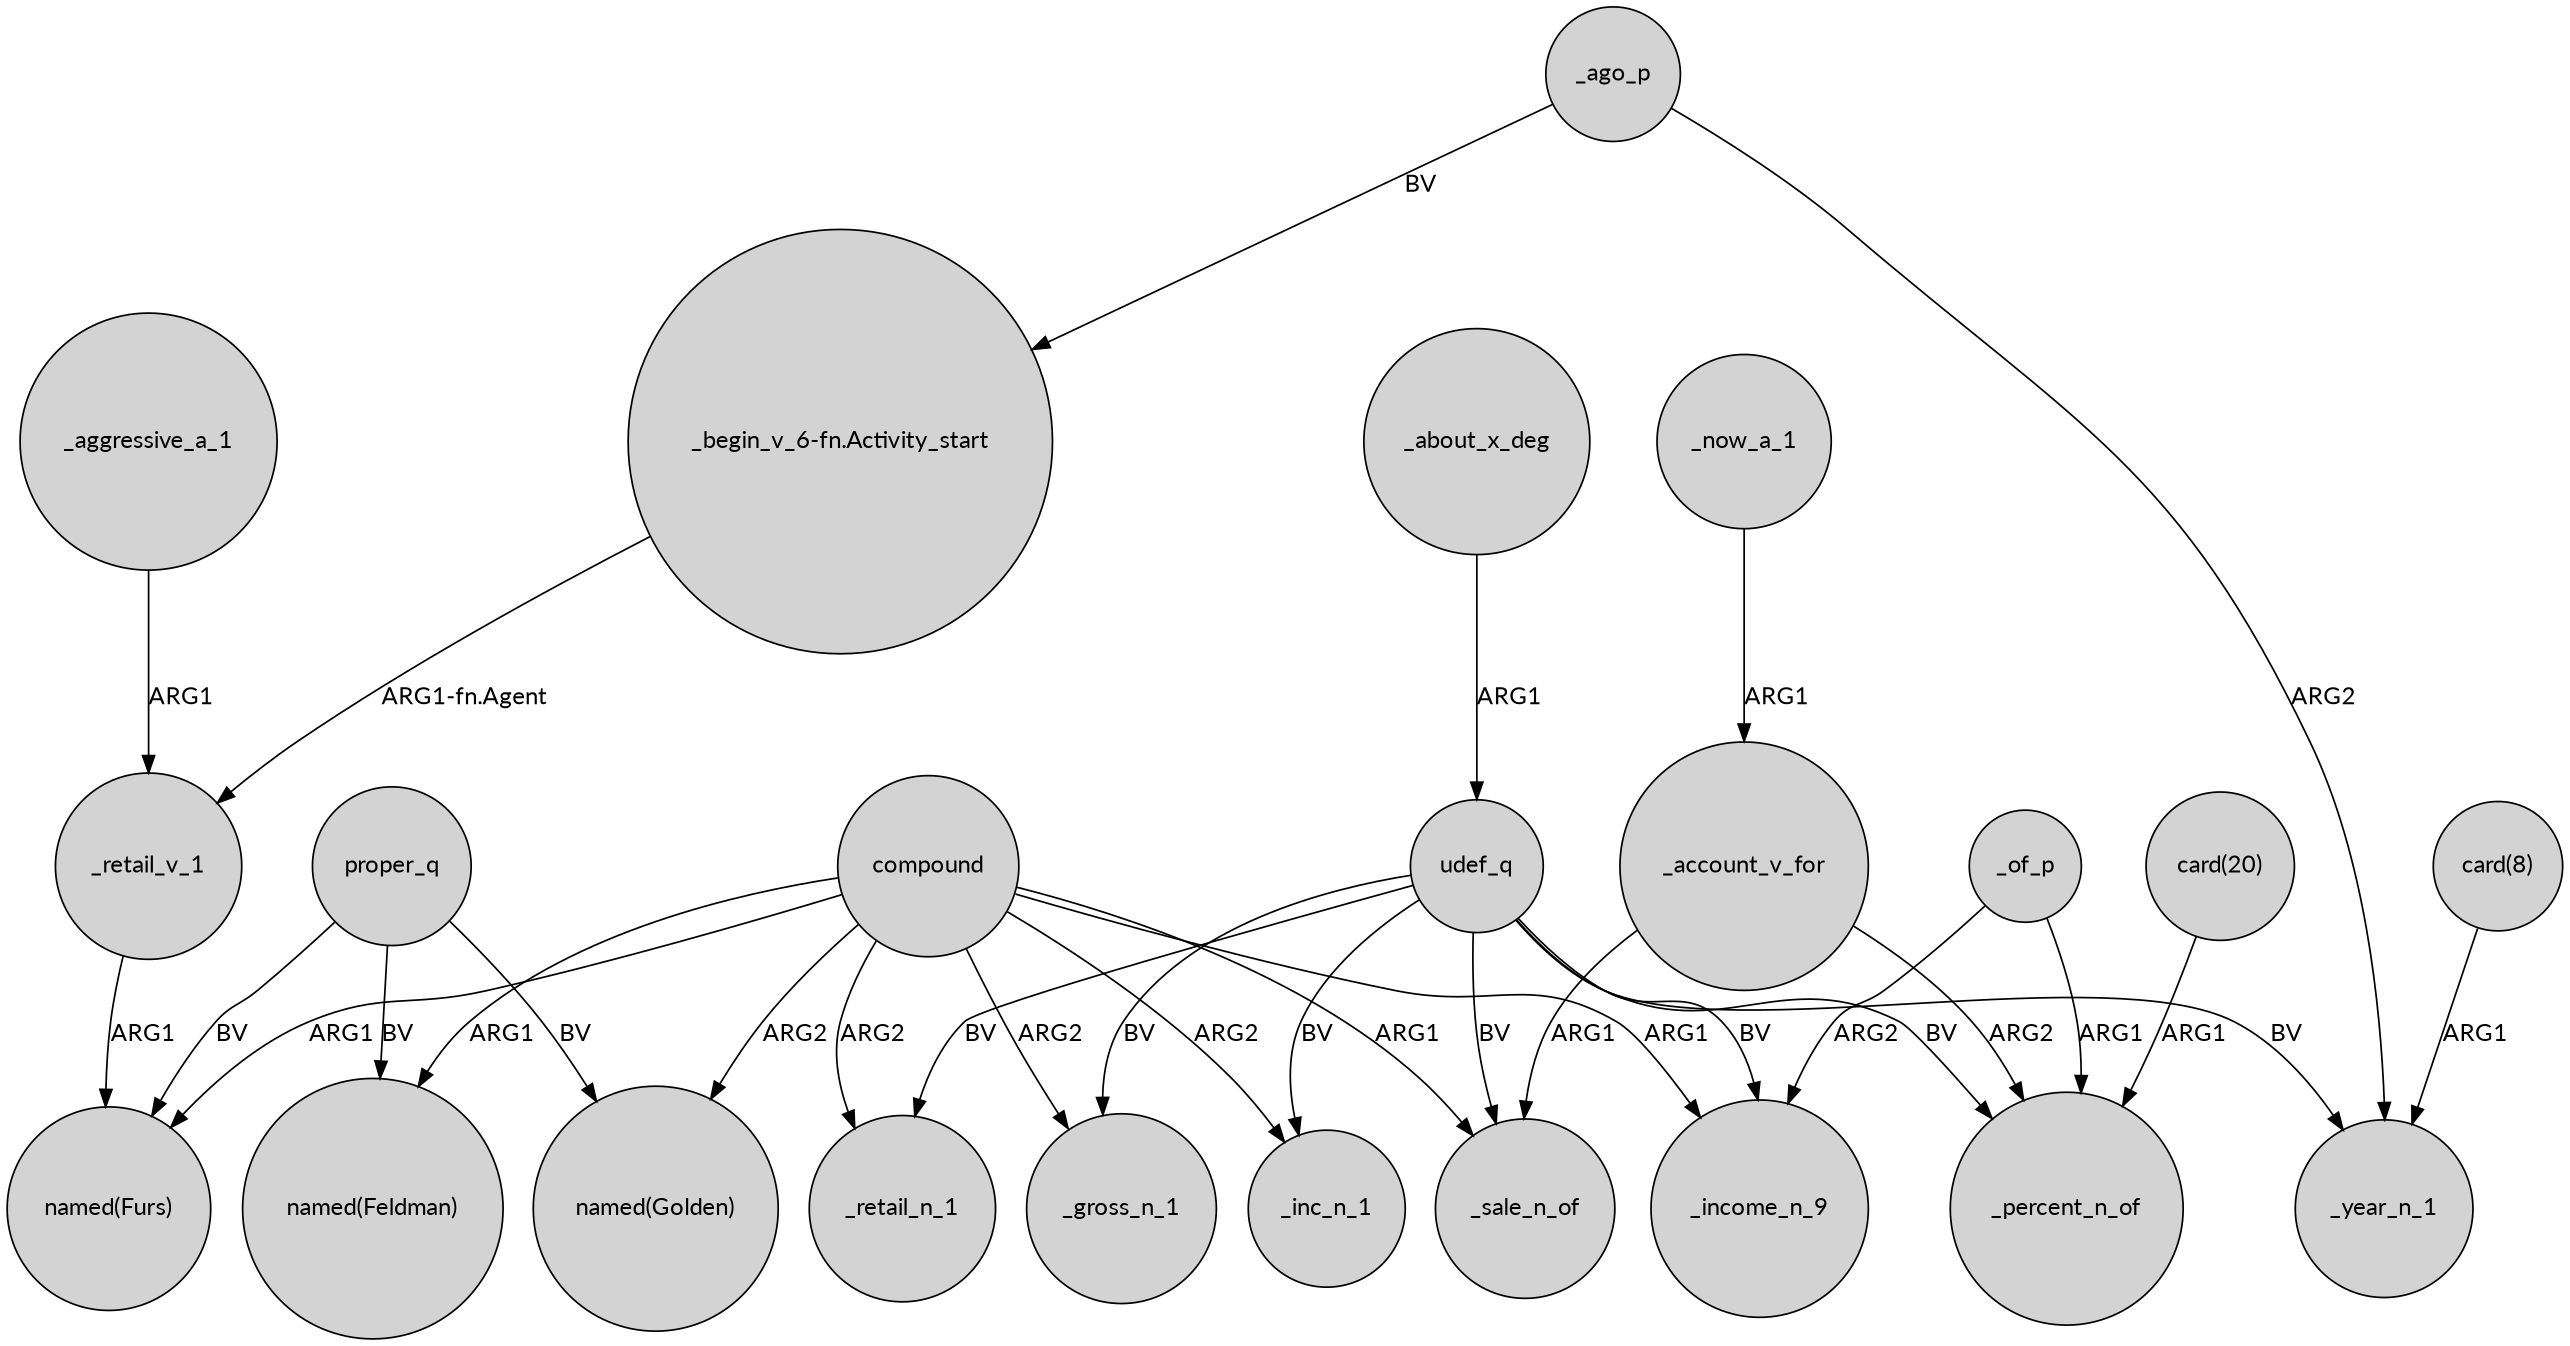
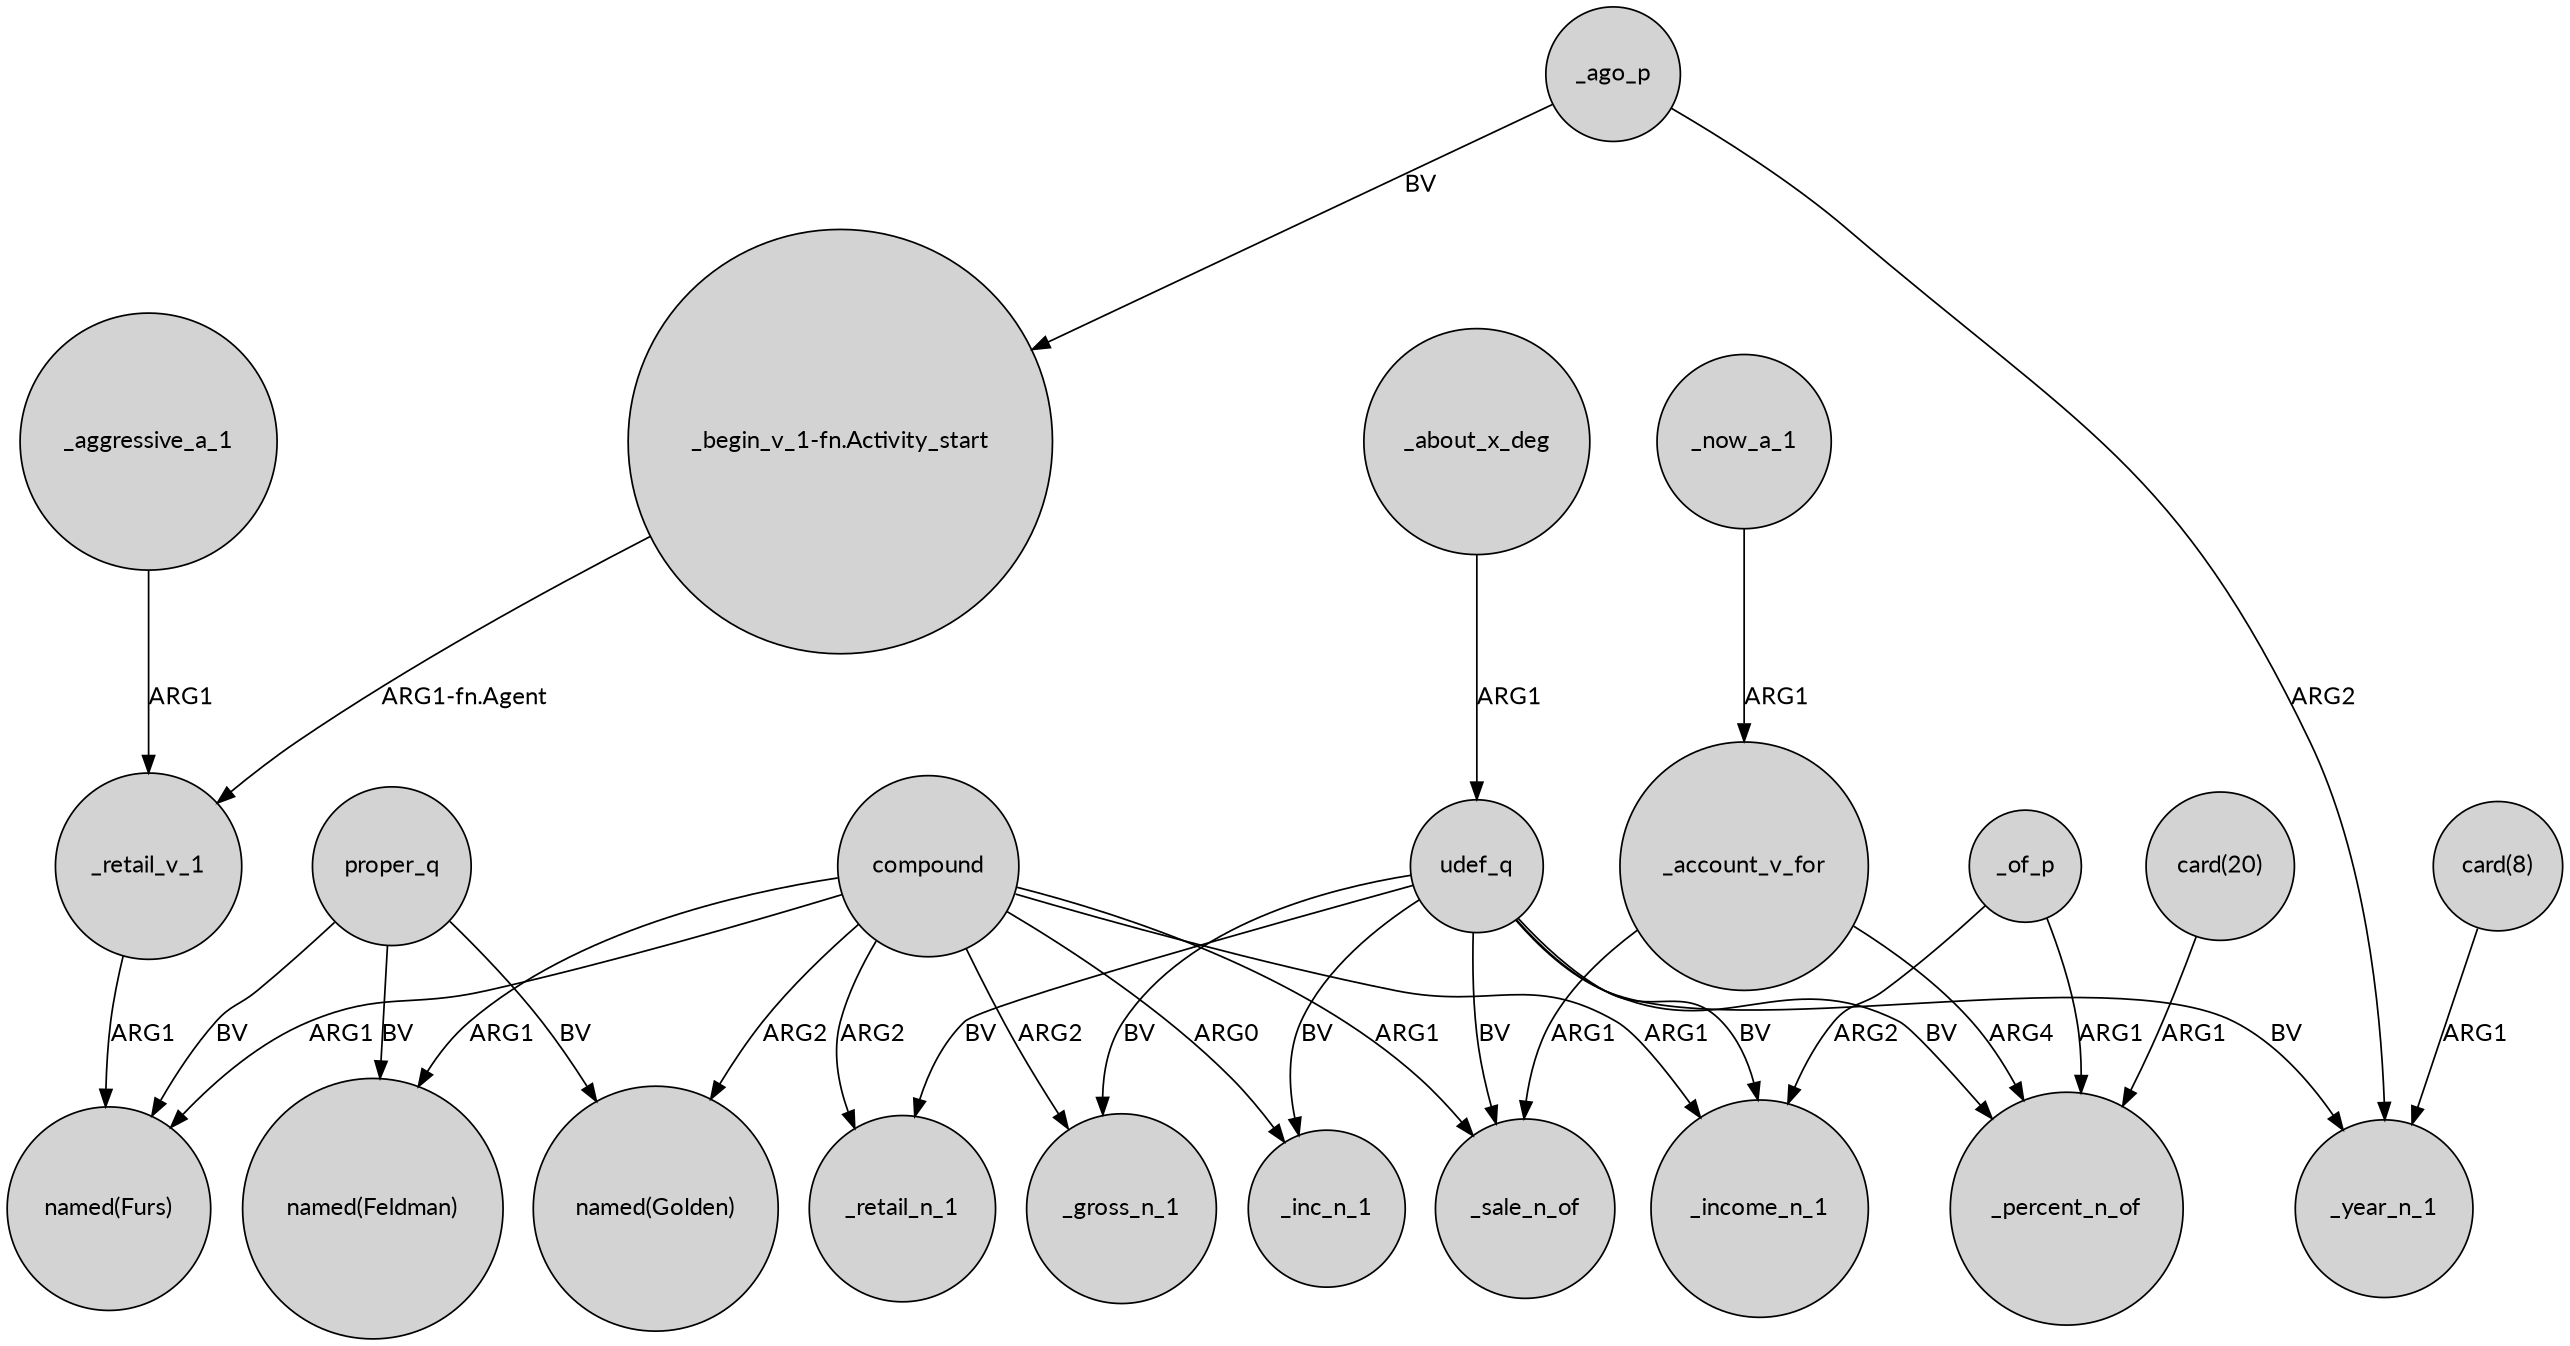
(840, 442) -> (840, 442)
(1227, 1035) -> (1227, 1035)
(2022, 1035) -> (2022, 1035)
(1760, 1209) -> (1760, 1209)
